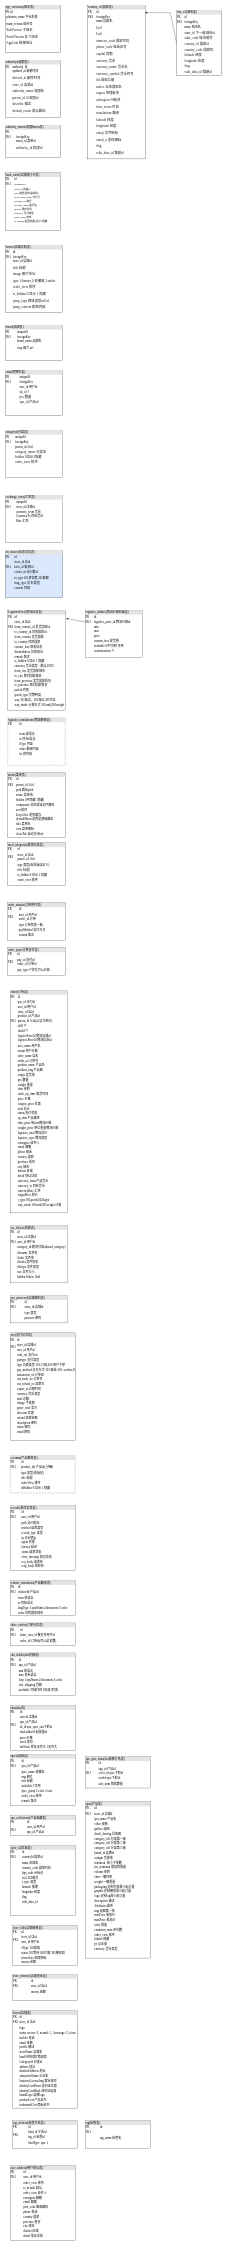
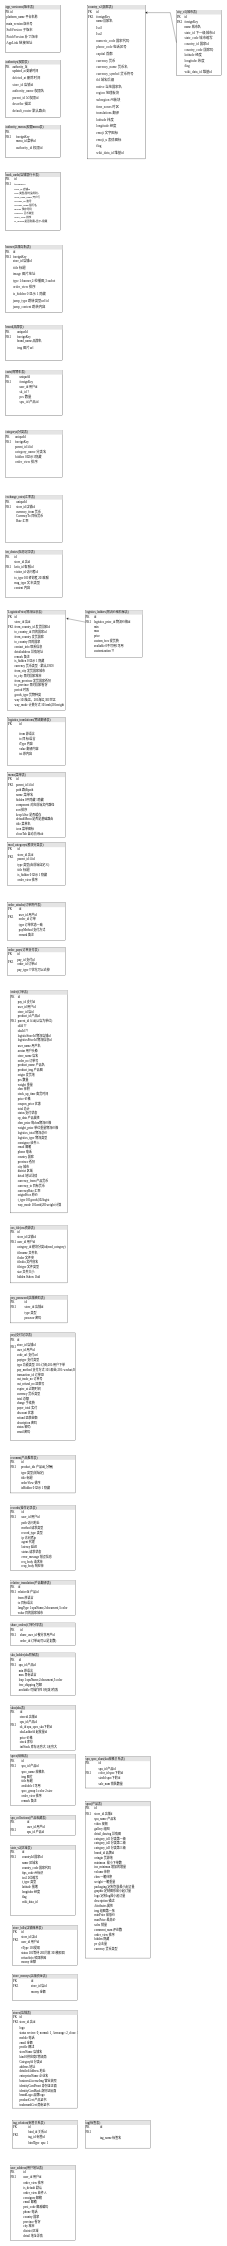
(34, 574) -> (34, 574)
(36, 741) -> (36, 741)
(43, 1474) -> (43, 1474)
